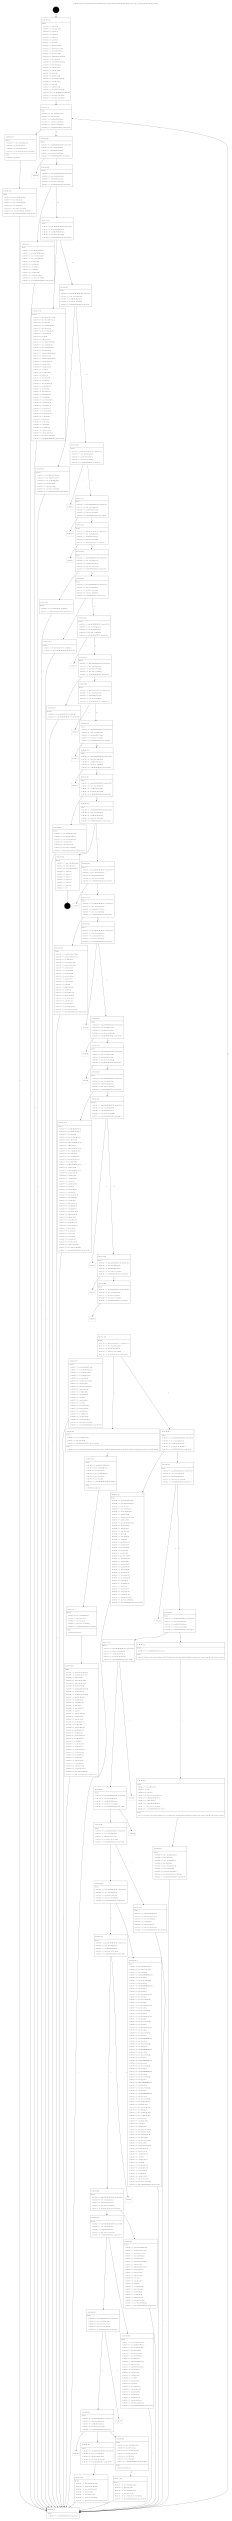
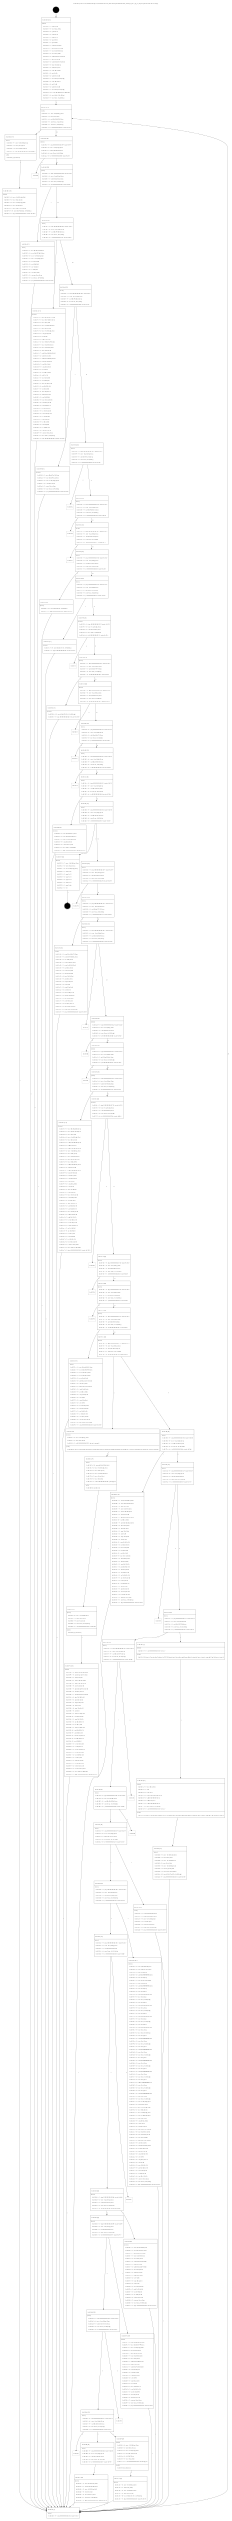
none -> (114, 1319)
